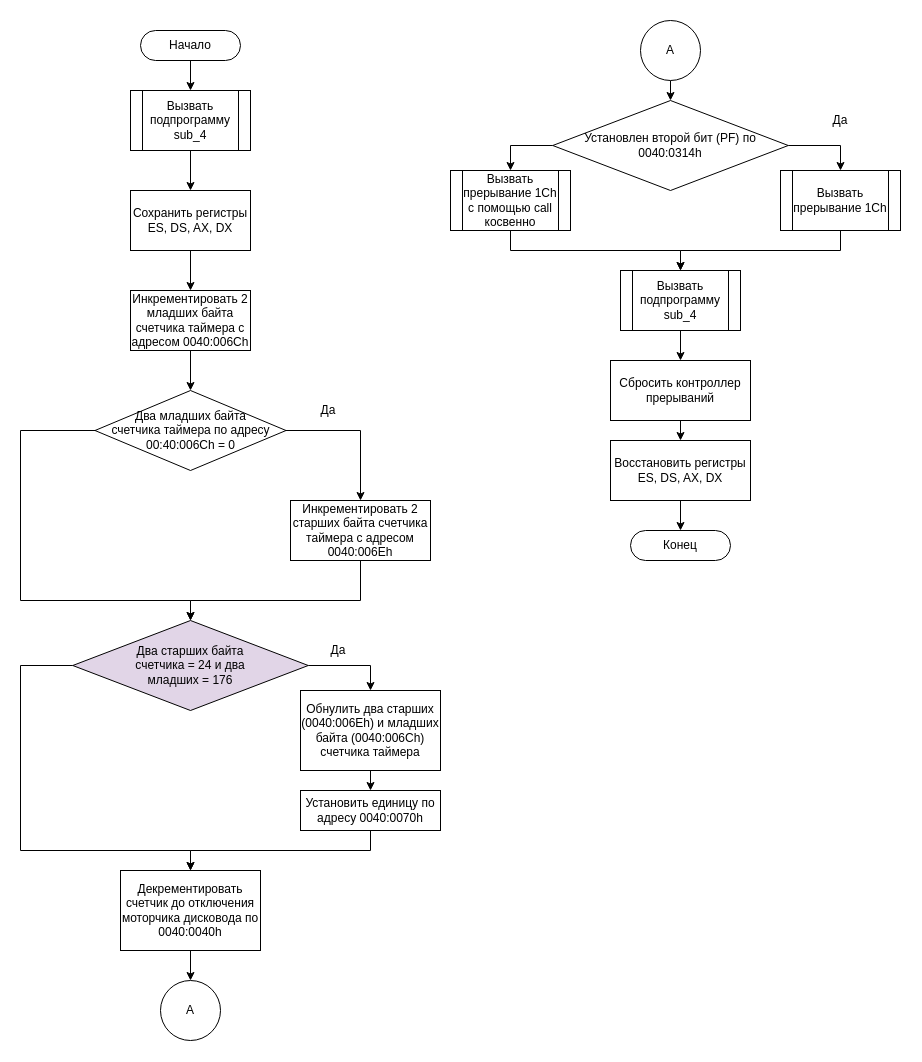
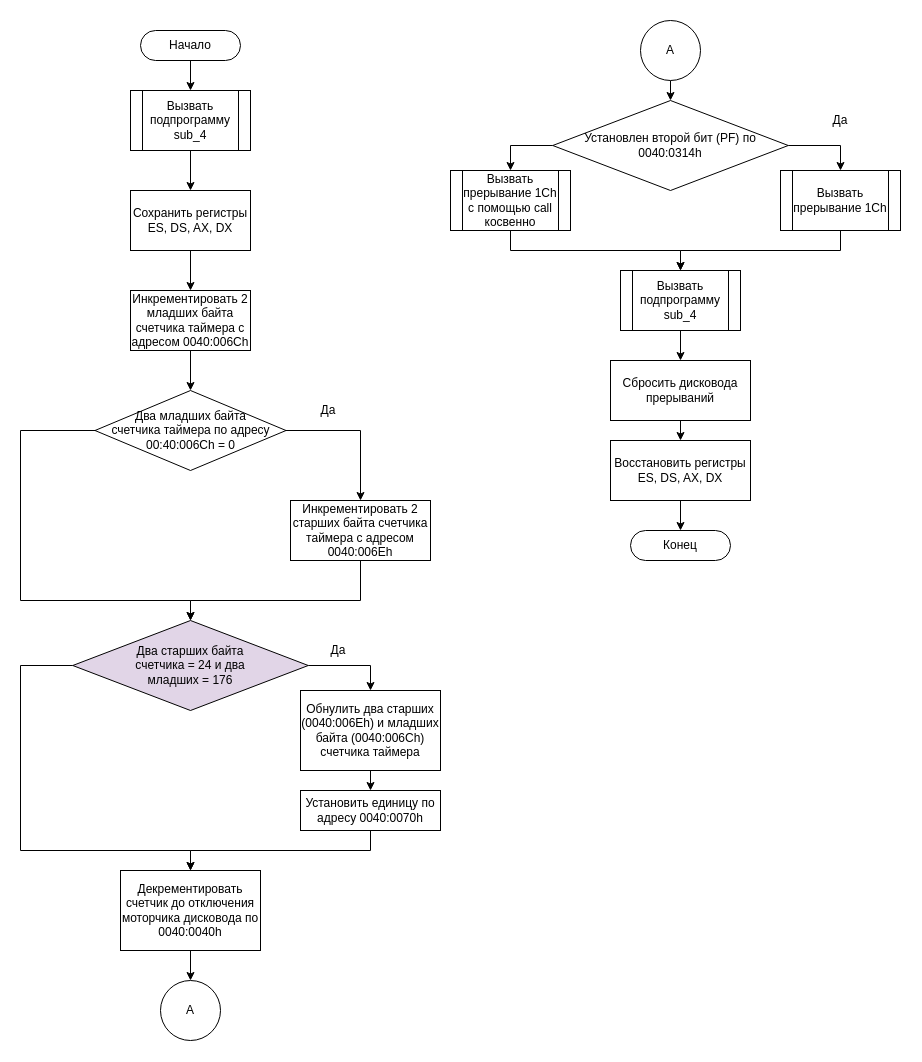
(681, 391) -> (681, 391)
